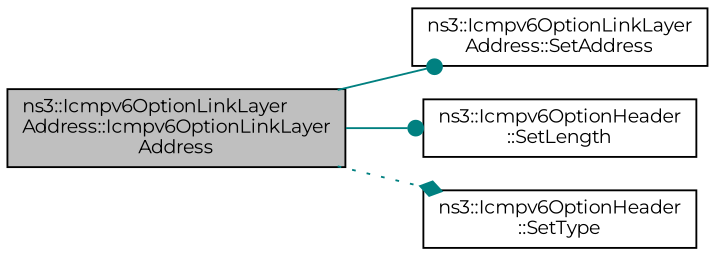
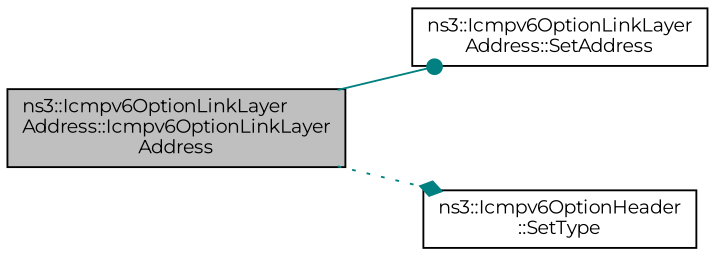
(560, 128) -> none
